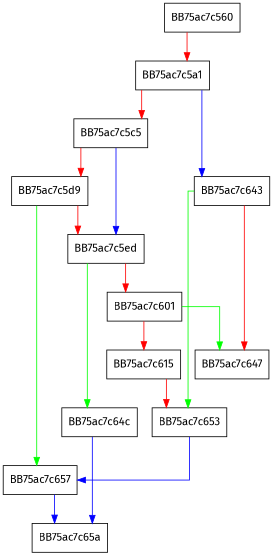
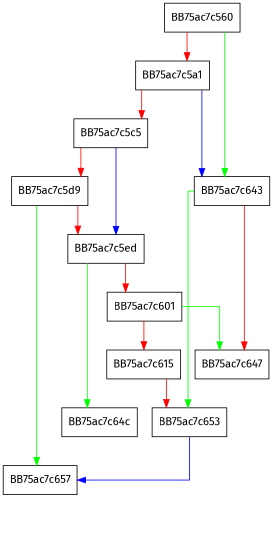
none -> (225, 100)
(70, 538) -> none
